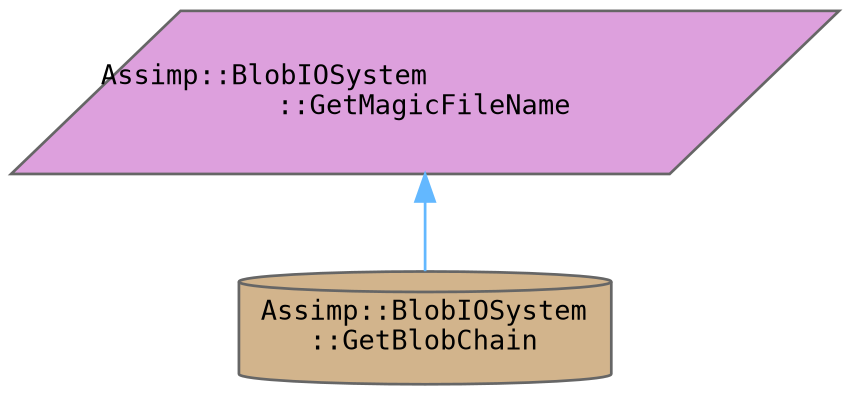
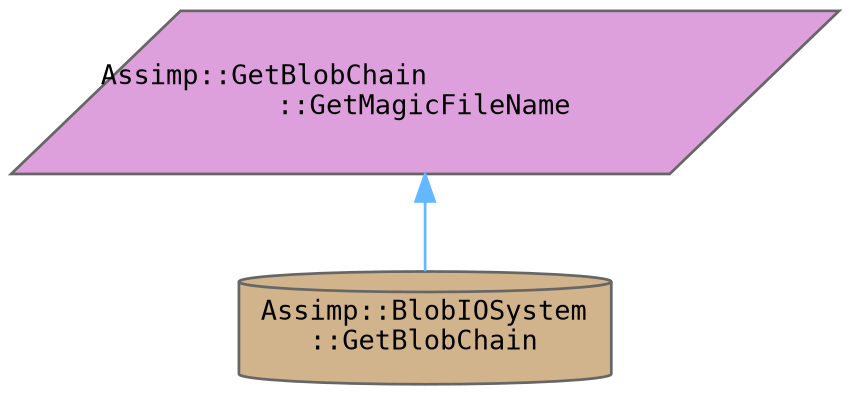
(425, 92) -> (425, 92)
